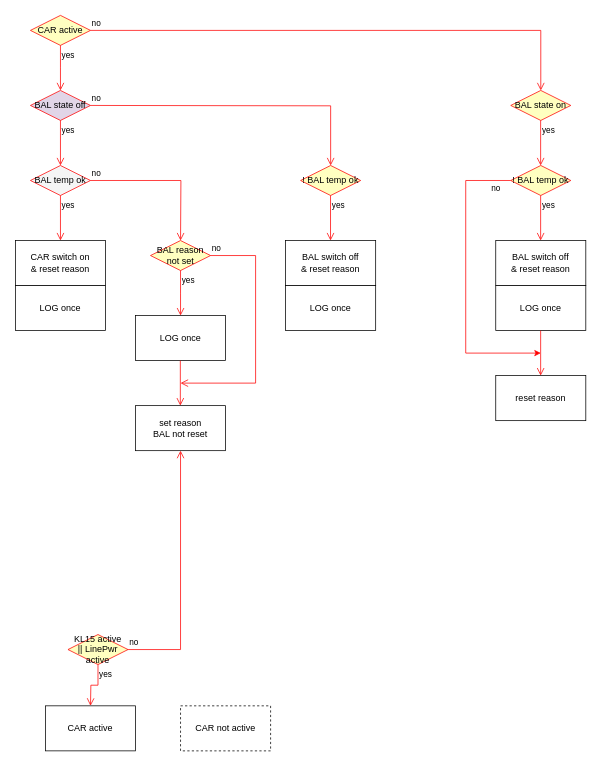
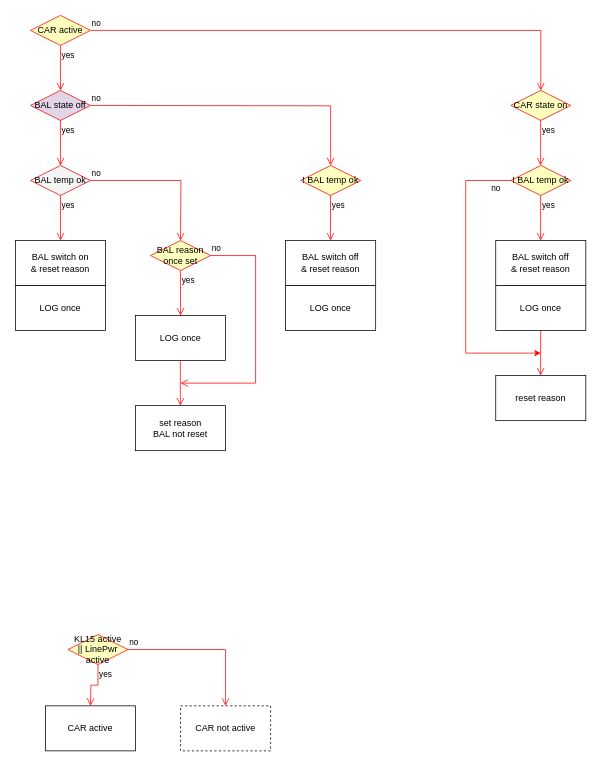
(540, 105) -> (540, 105)
(180, 255) -> (180, 255)
(60, 263) -> (60, 263)
(180, 552) -> (225, 652)
